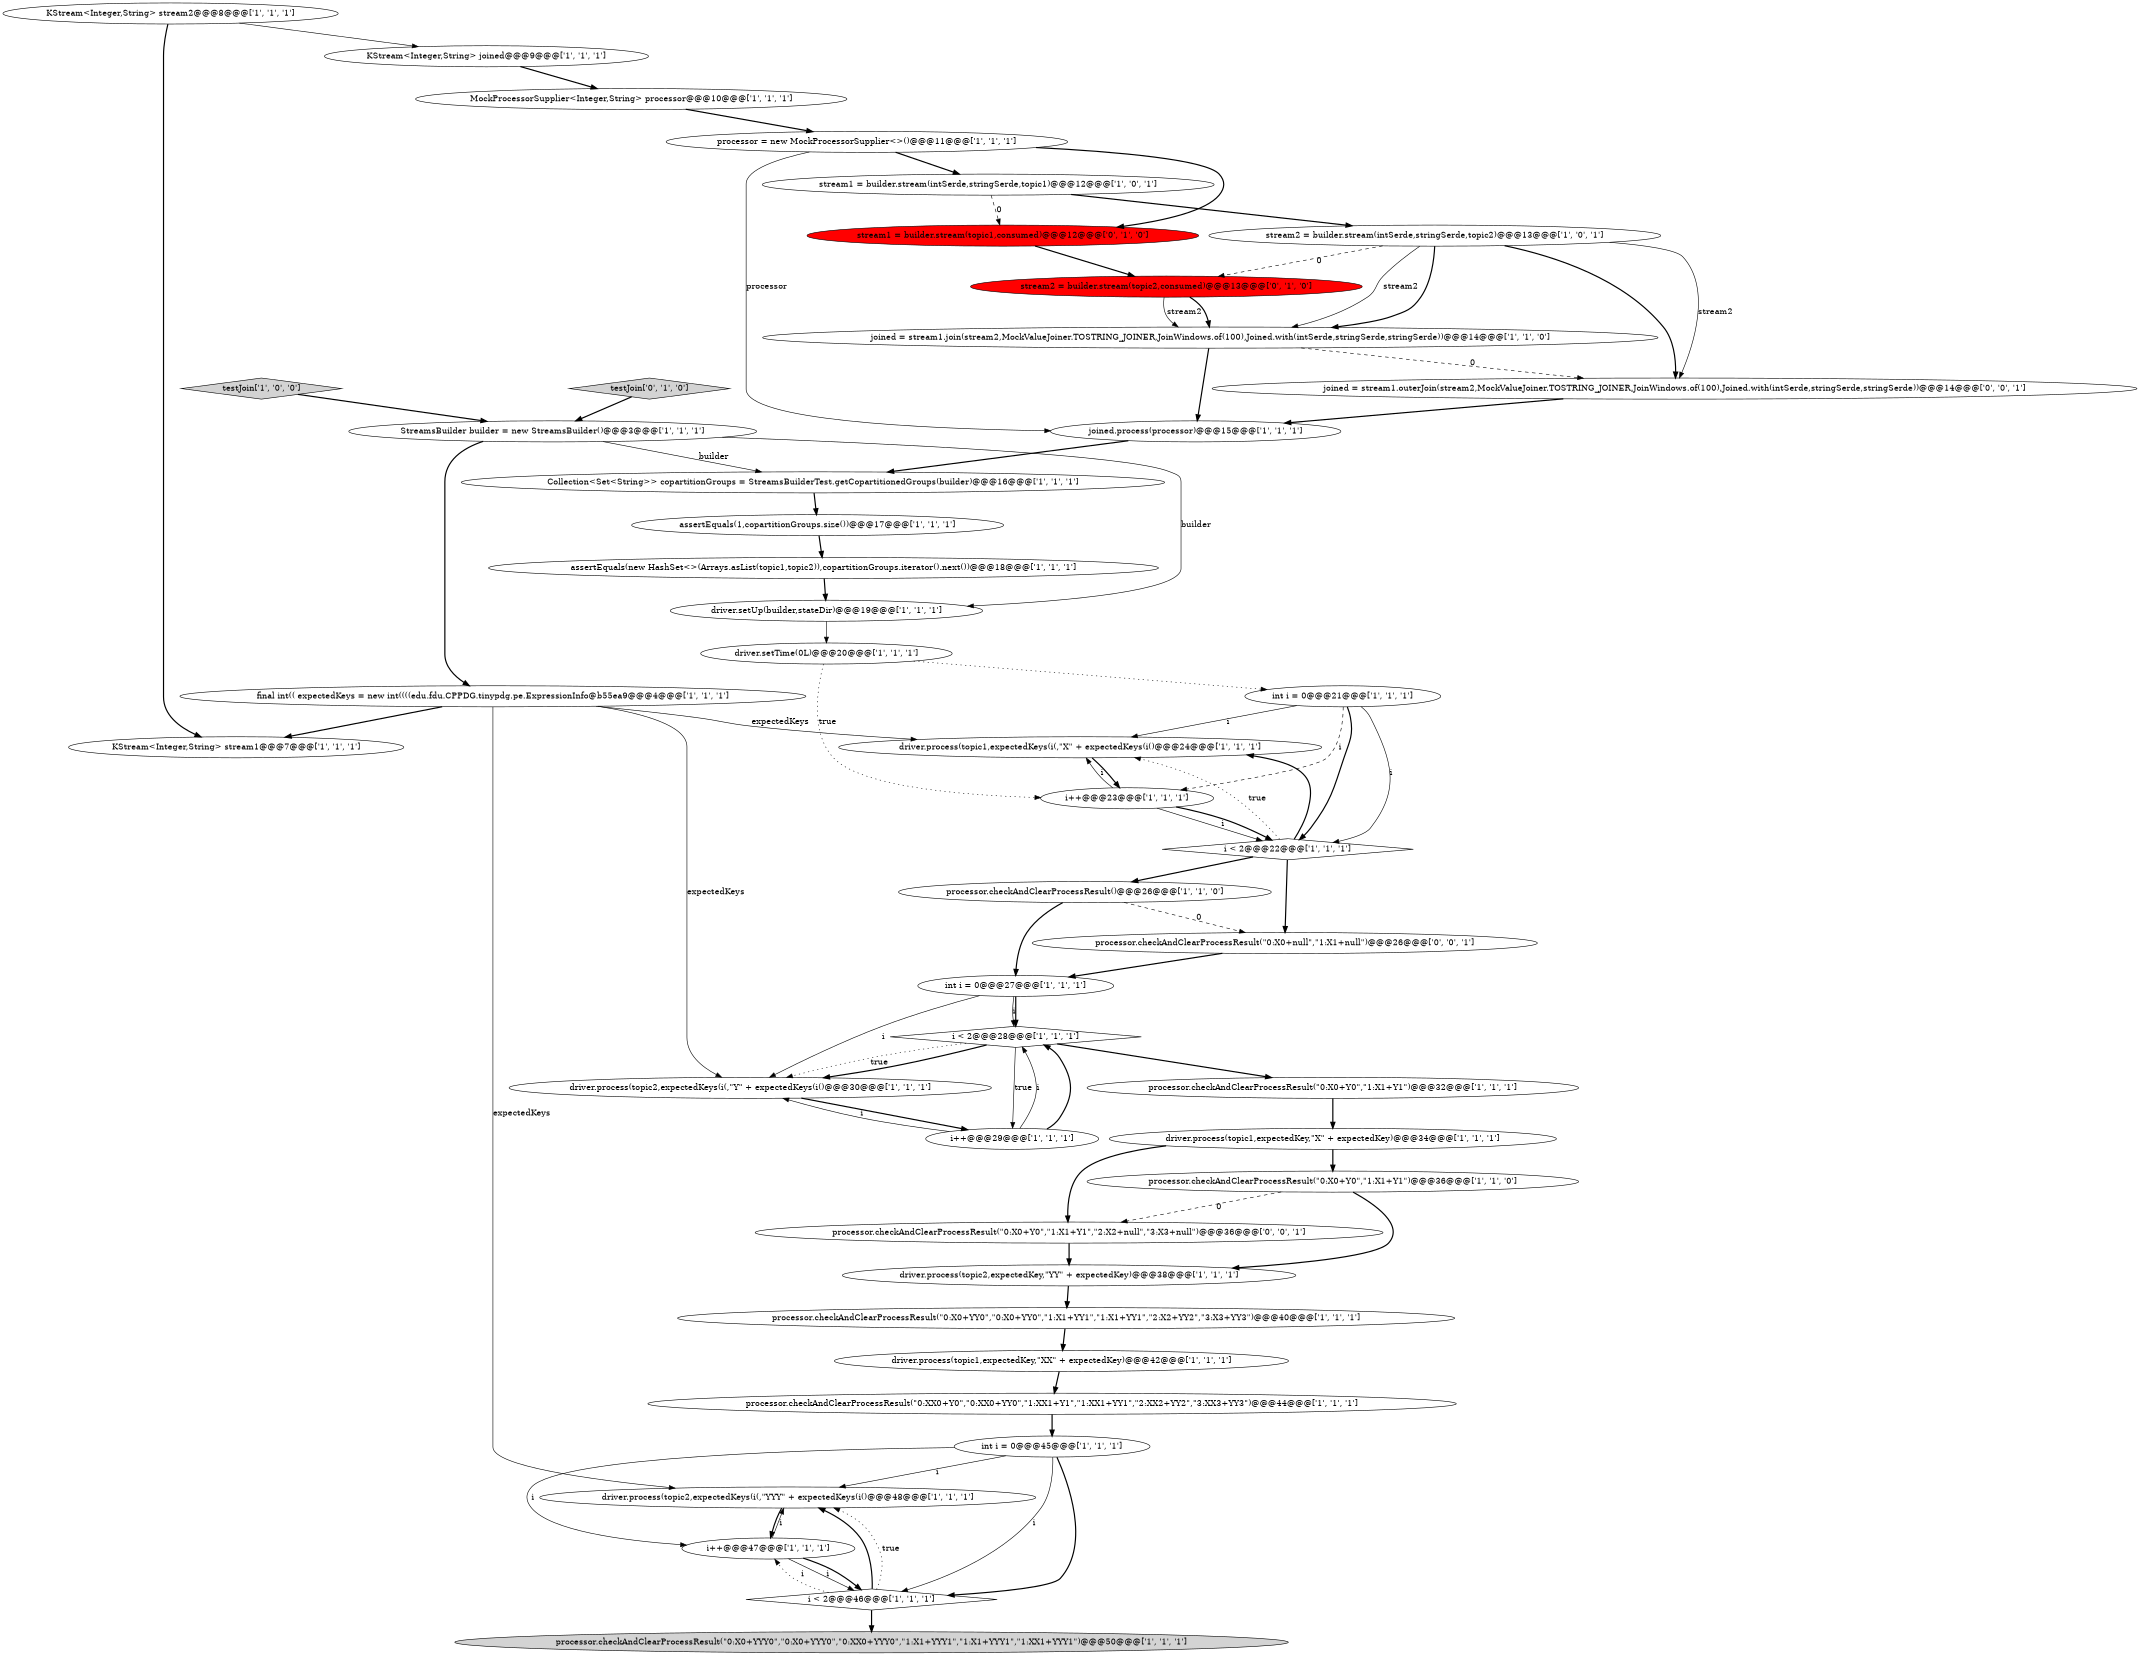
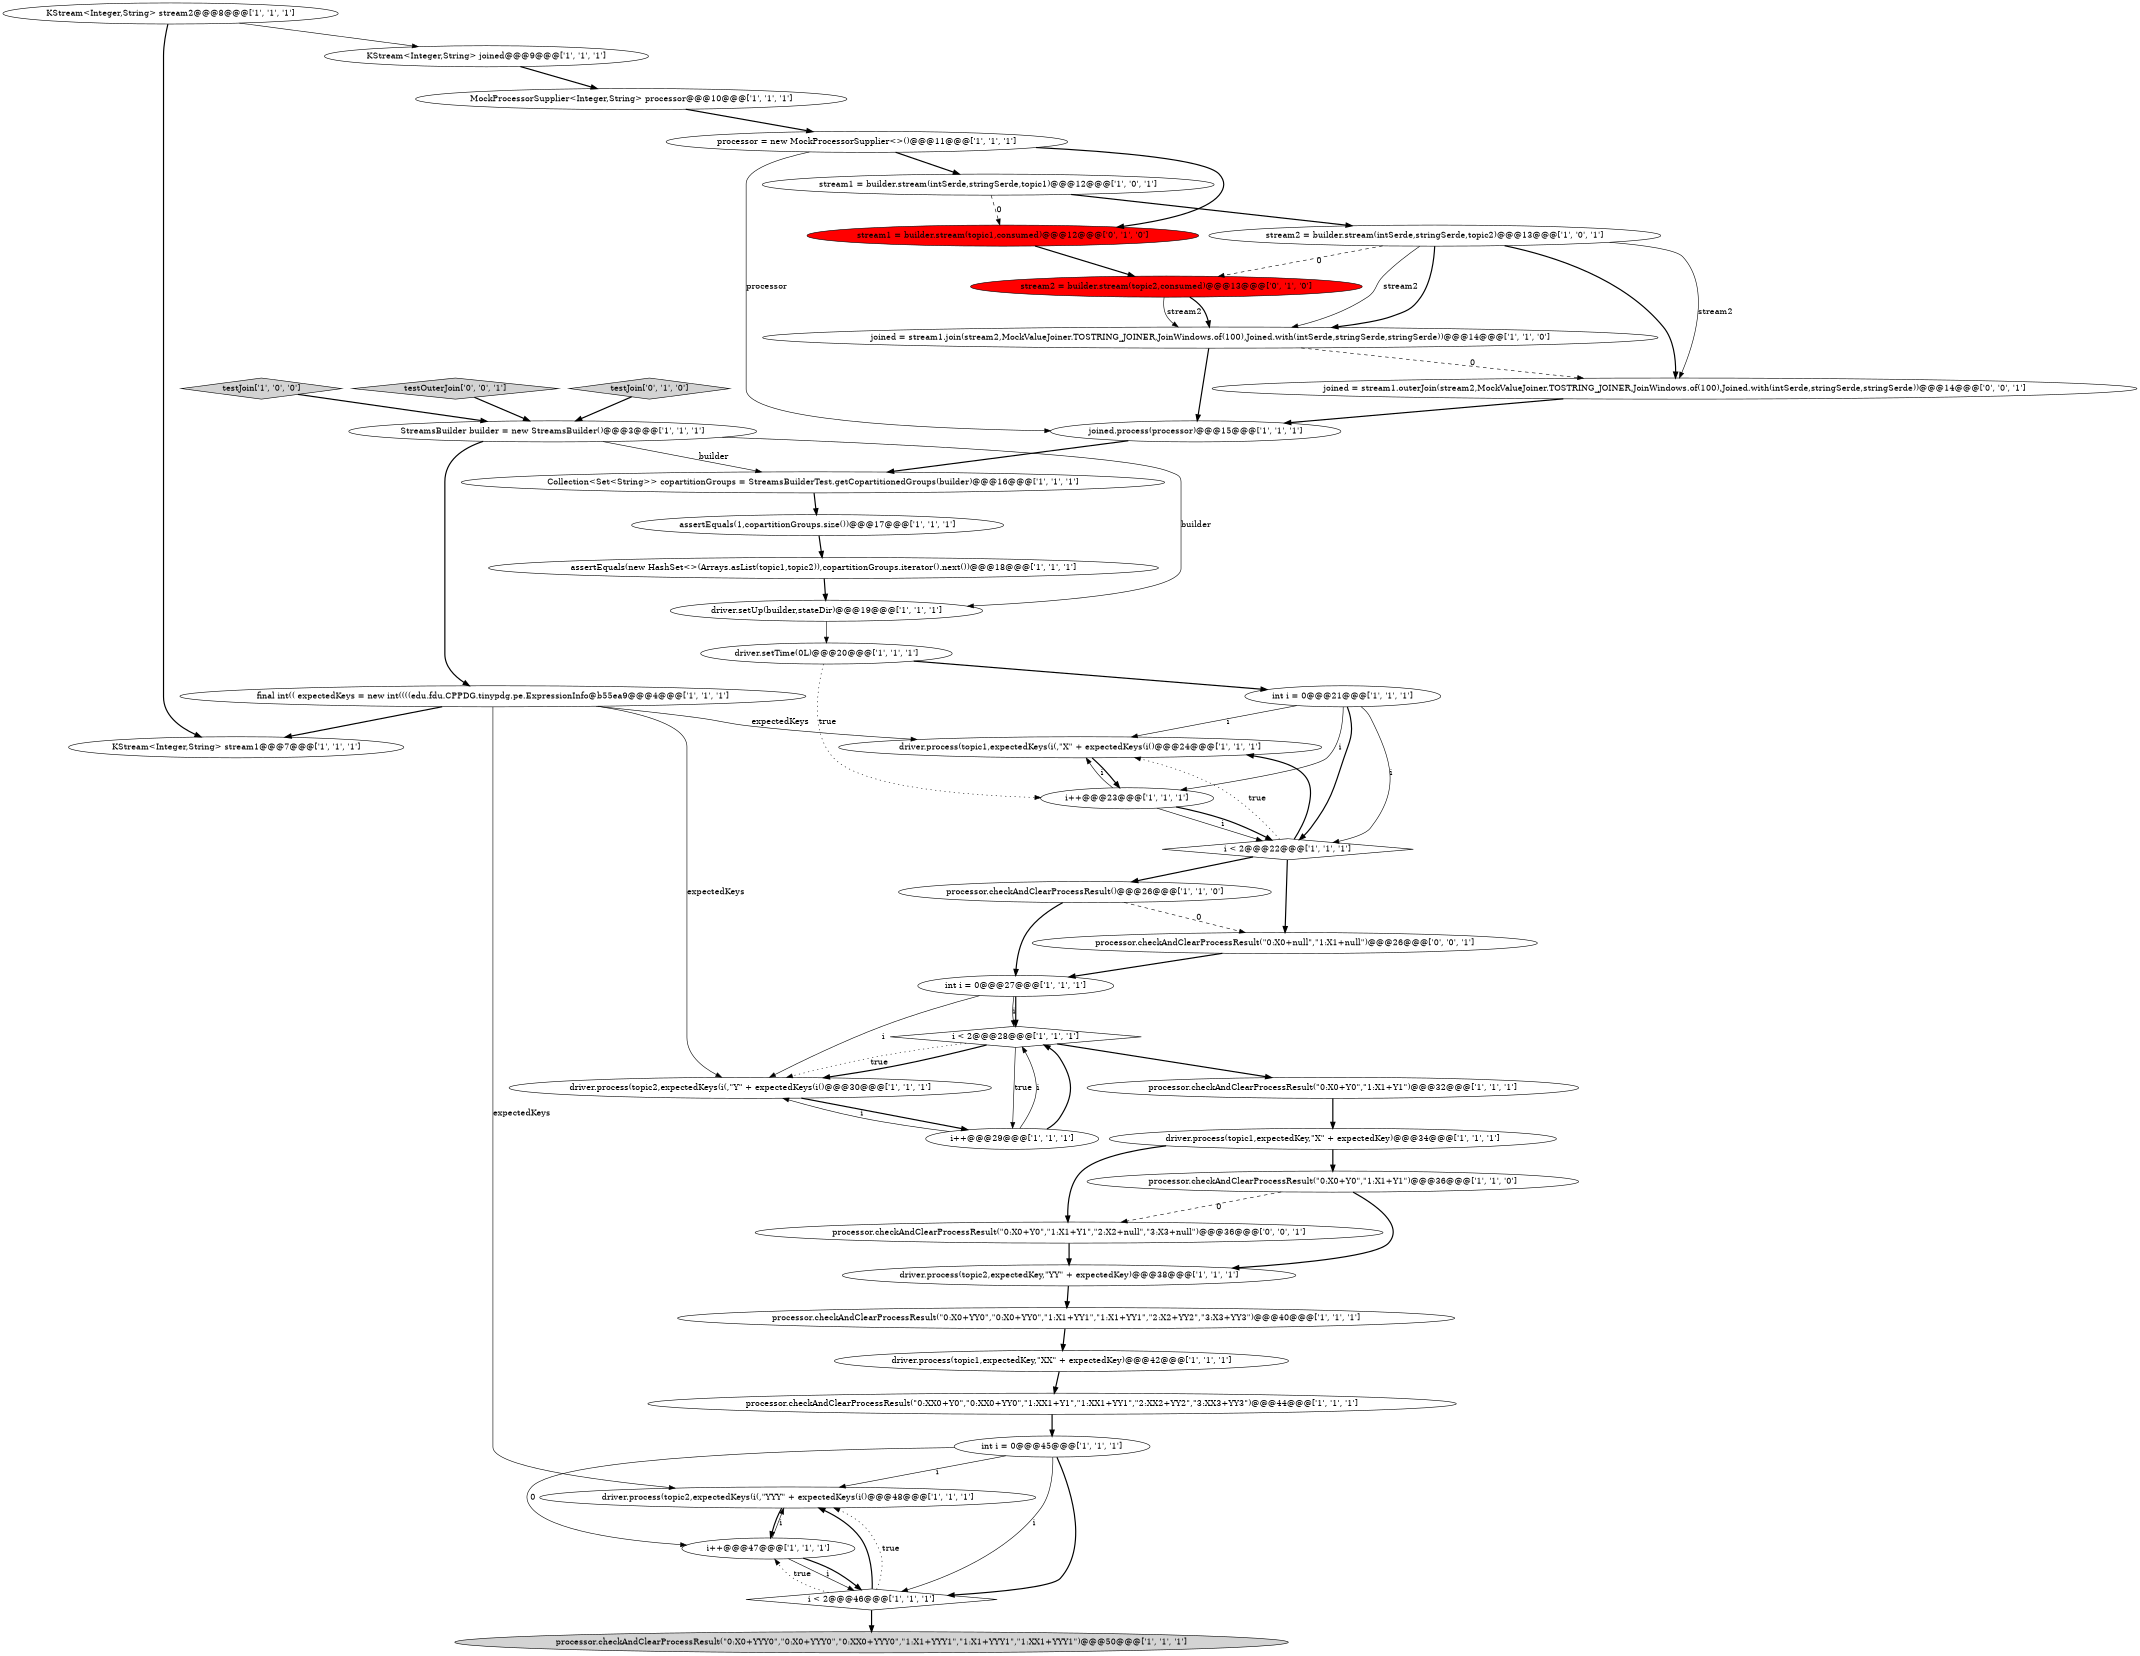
none -> (455, 389)
(1087, 675) -> (1087, 675)
(1285, 771) -> (1285, 771)
(533, 1498) -> (533, 1498)
(803, 1574) -> (803, 1574)
